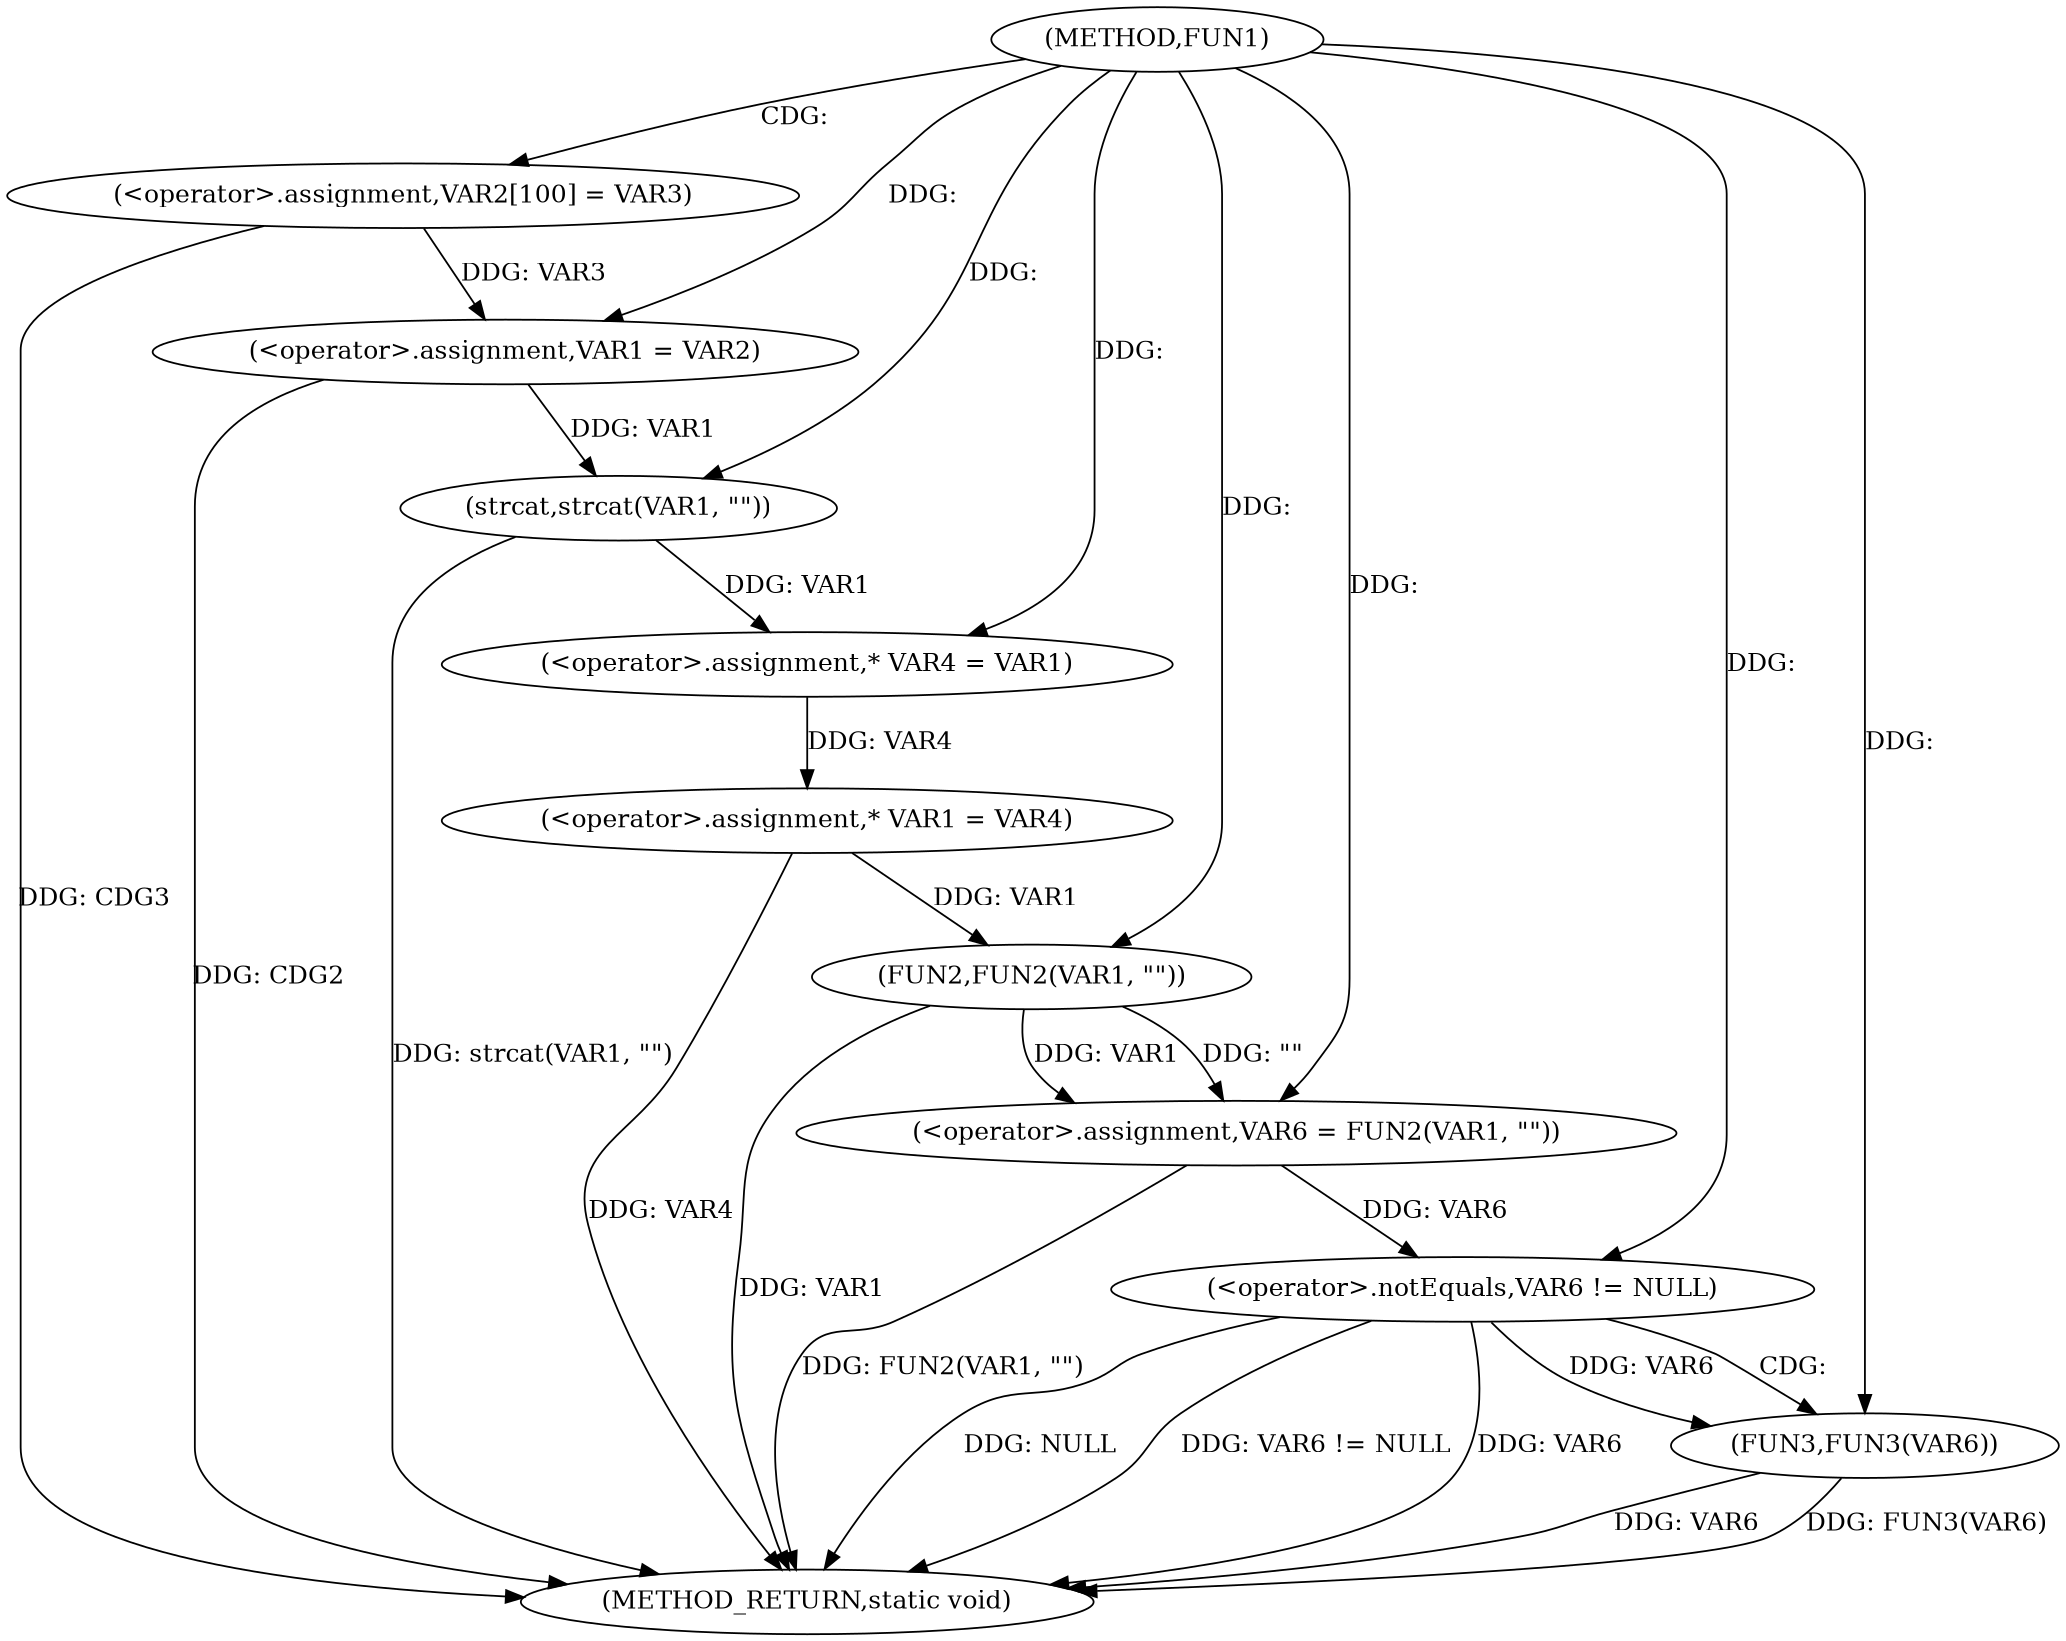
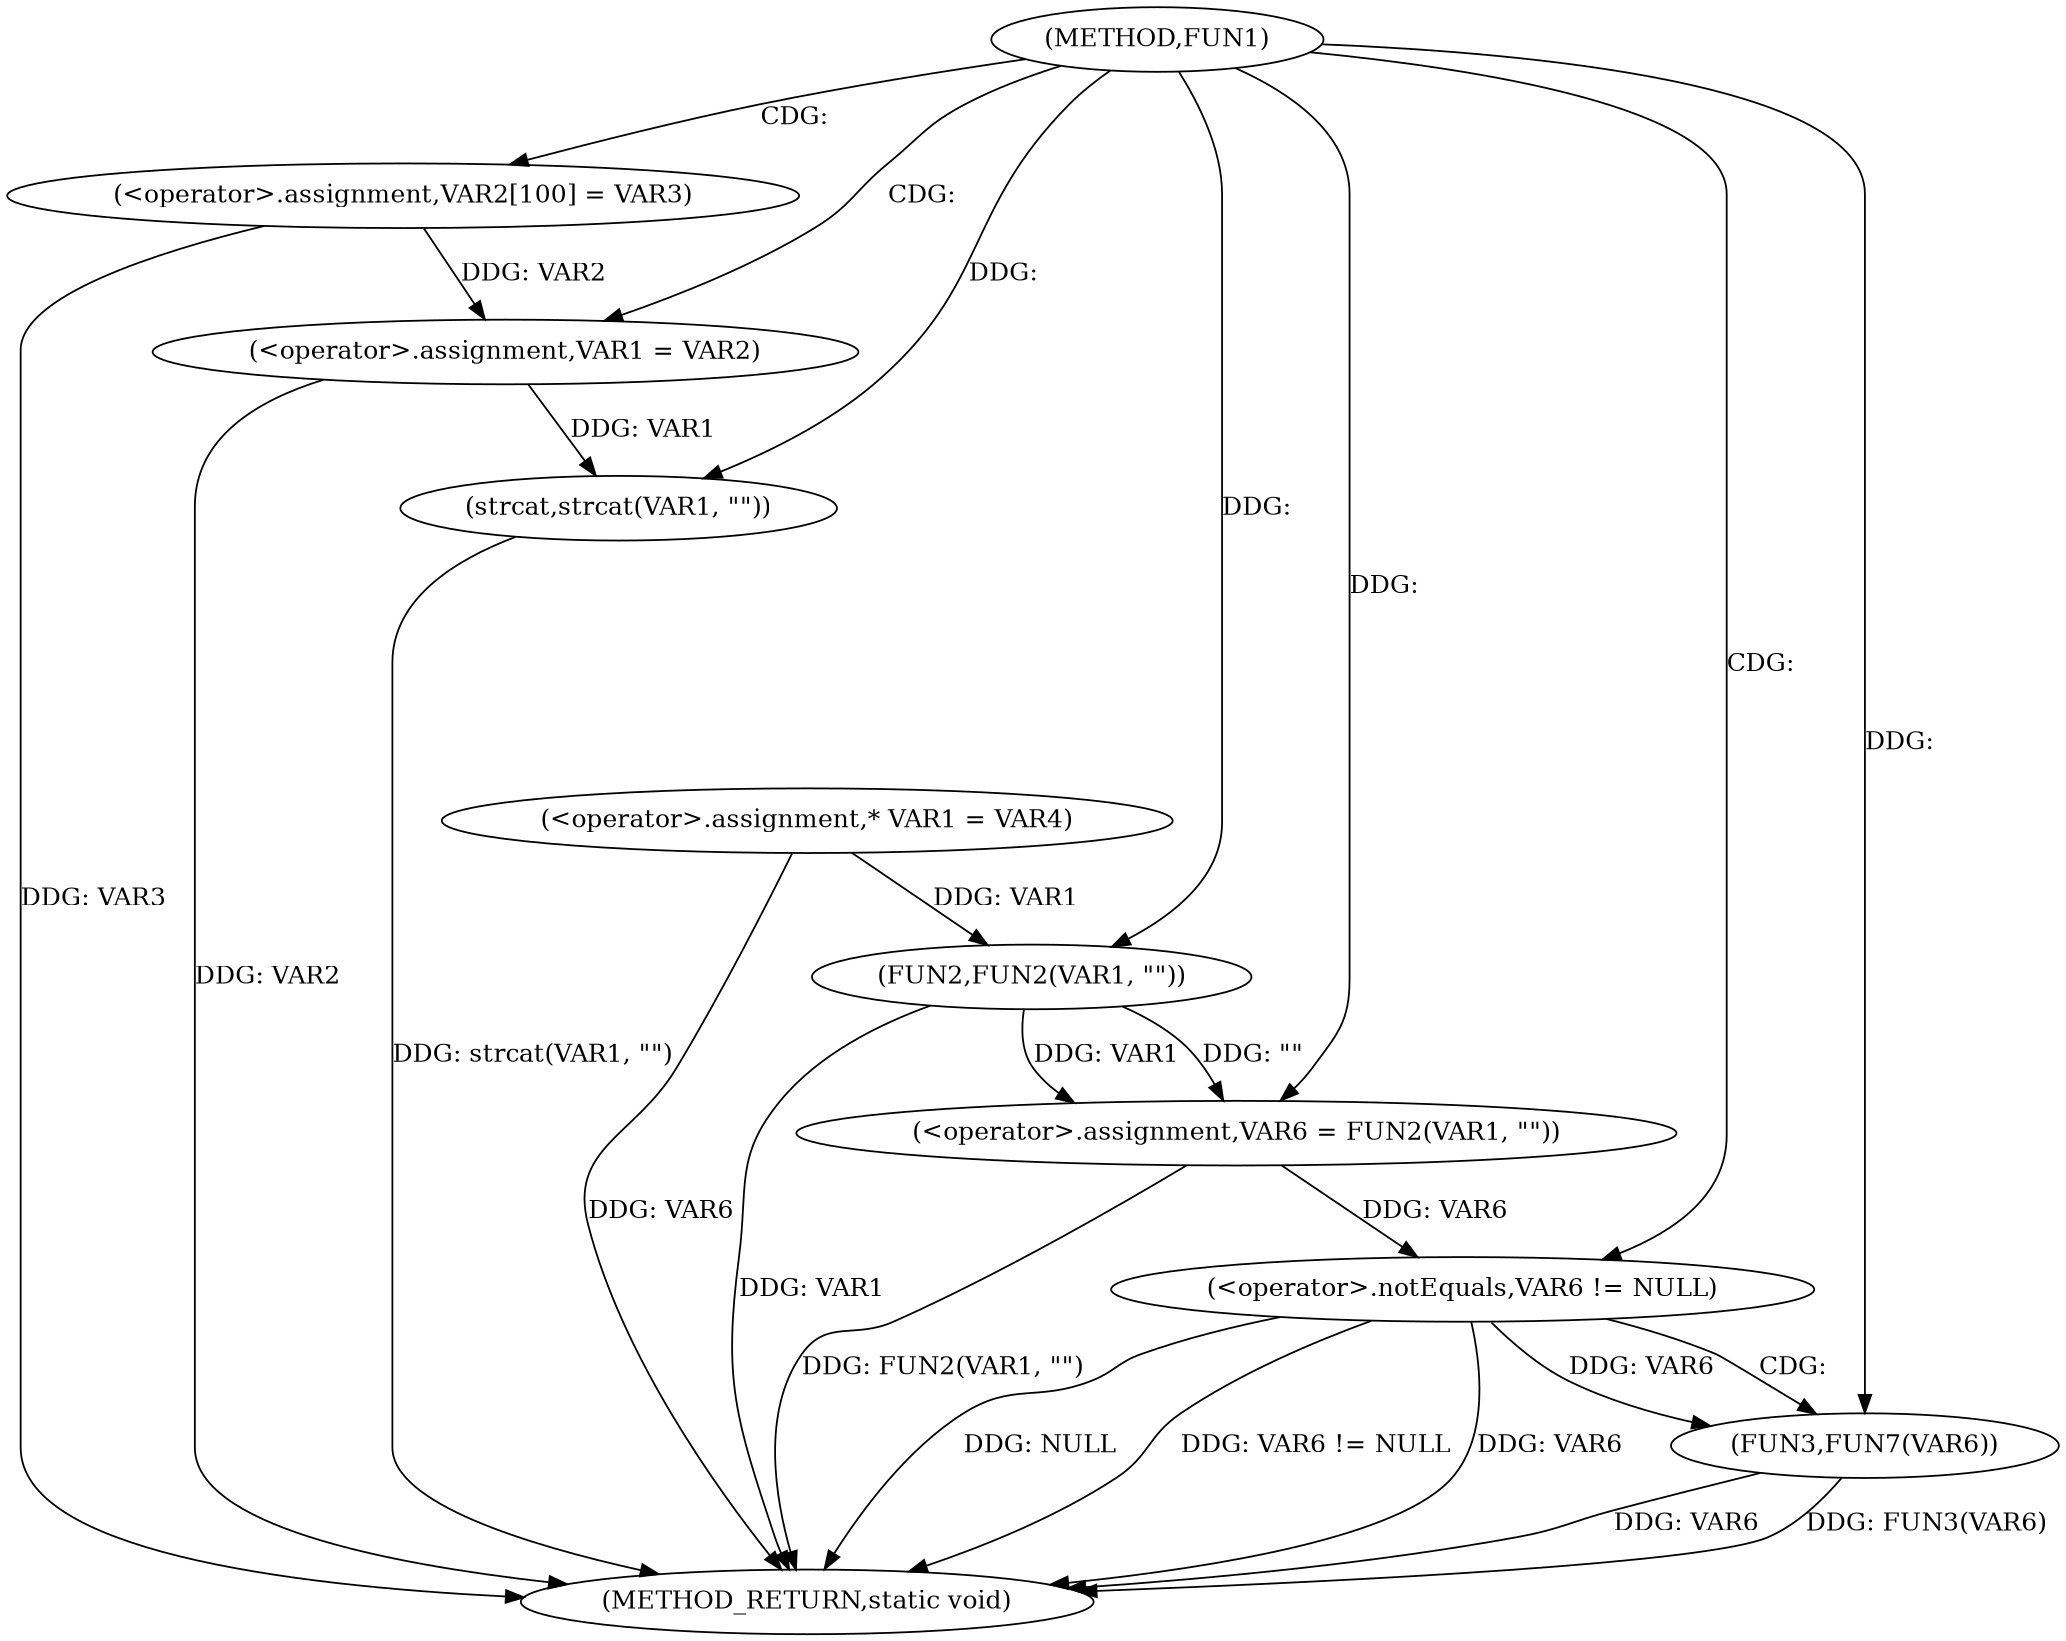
(927, 196) -> (927, 196)
(534, 274) -> (534, 274)
(807, 664) -> none
(1765, 664) -> (1765, 664)
(94, 899) -> (94, 899)
(268, 977) -> (268, 977)
(662, 1211) -> (662, 1211)
(1865, 1446) -> (1865, 1446)
